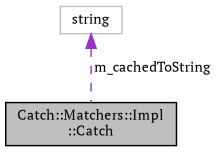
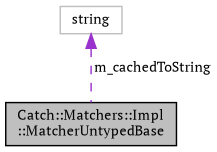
(91, 124) -> (91, 124)
